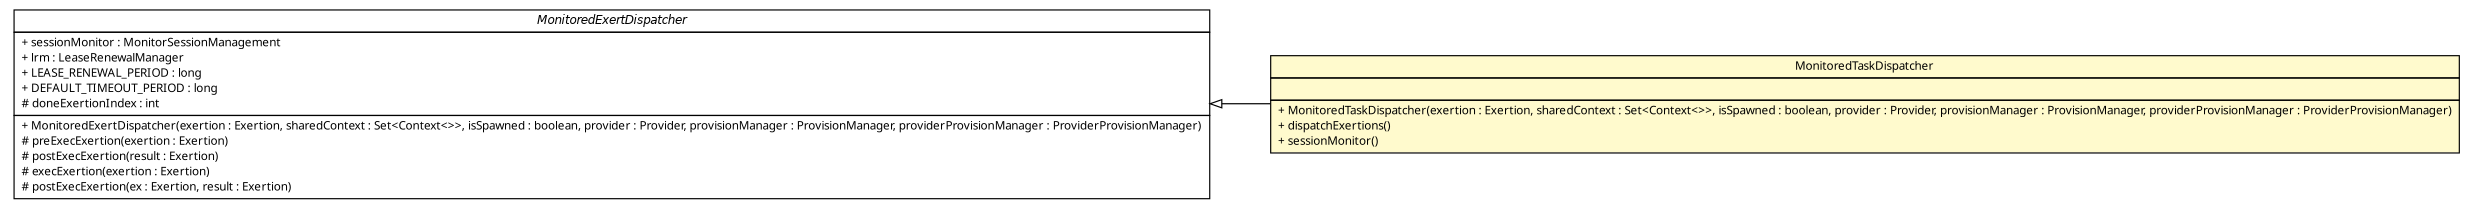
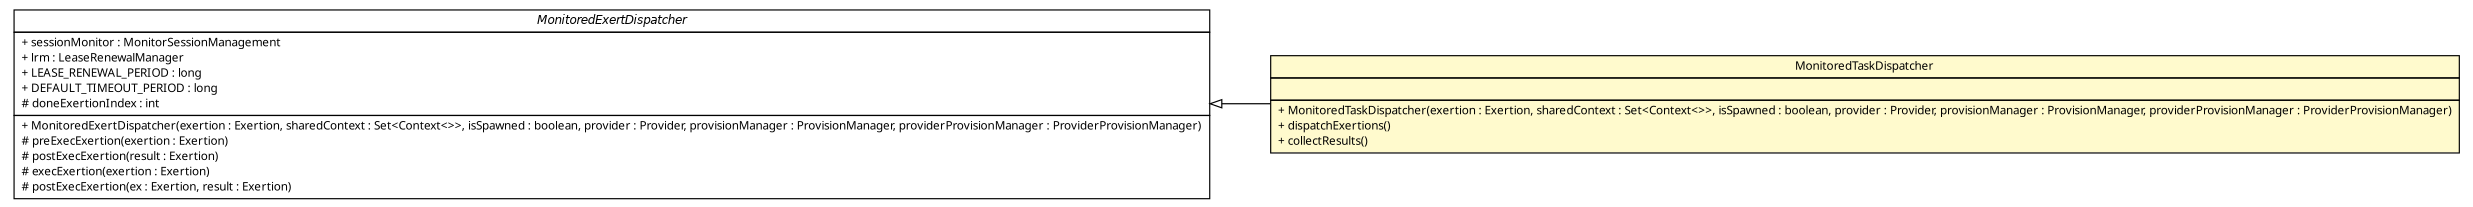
(1329, 141) -> (1323, 141)
